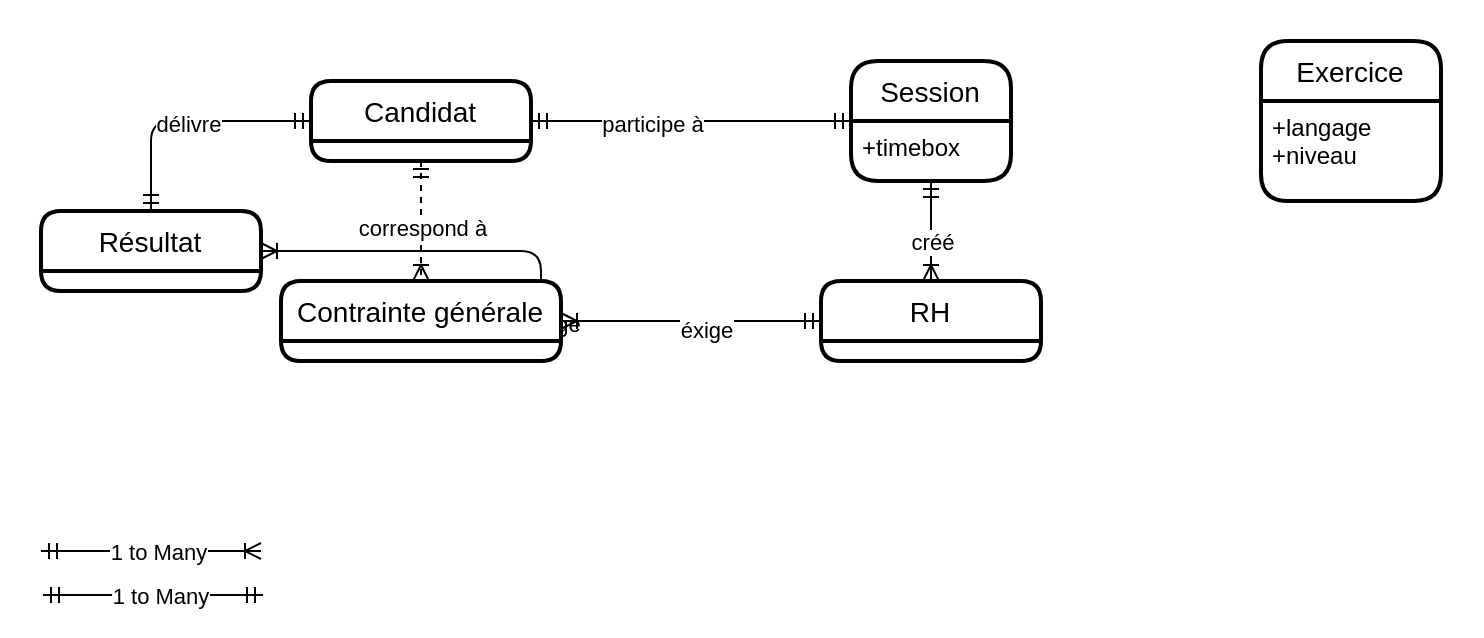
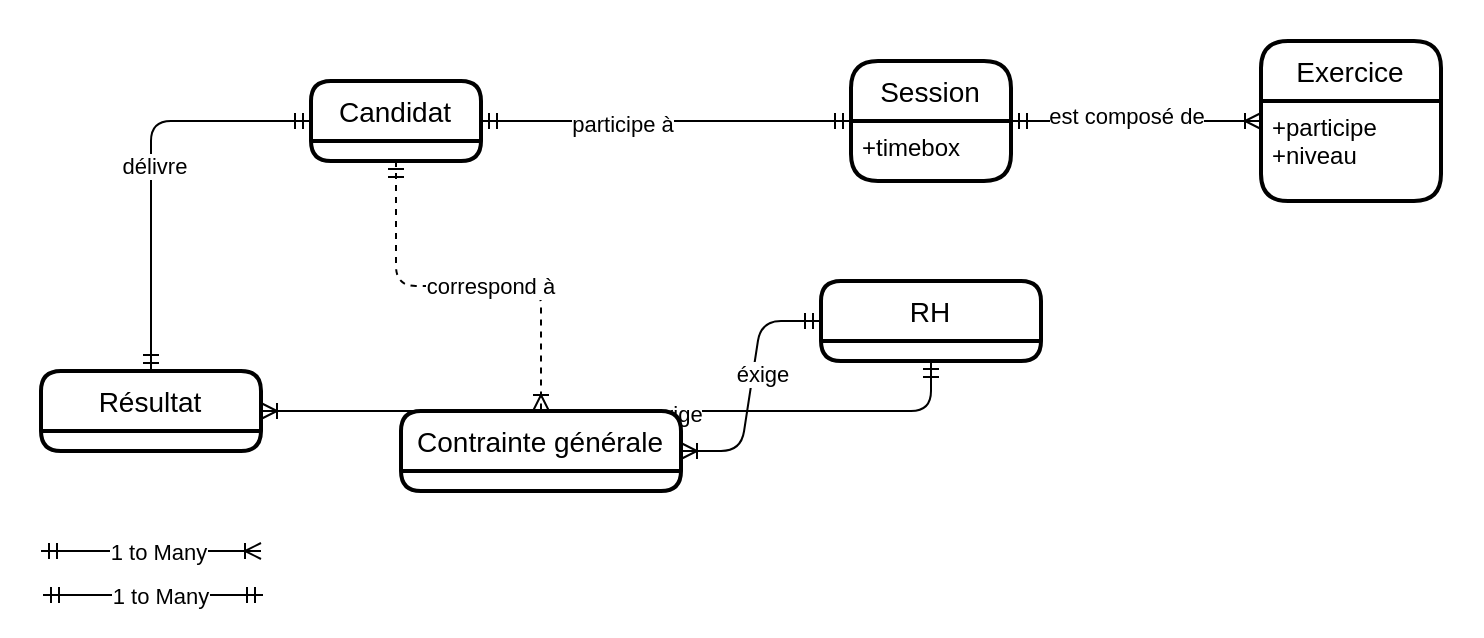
(421, 121) -> (396, 121)
none -> (1136, 121)
(1323, 128) -> (1333, 128)
(931, 231) -> none
(151, 251) -> (151, 411)
(421, 321) -> (541, 451)
